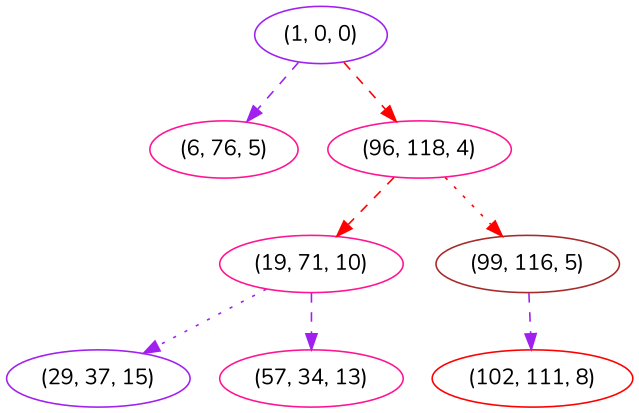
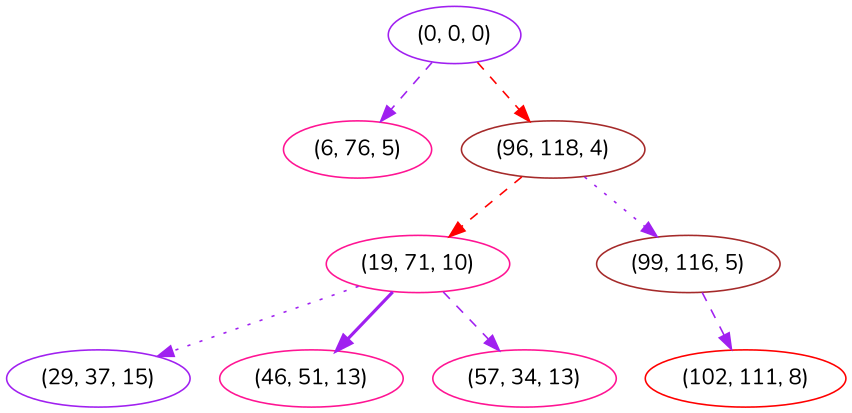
(321, 35) -> (455, 35)
(420, 149) -> (553, 149)
(468, 201) -> (615, 202)
none -> (311, 378)
